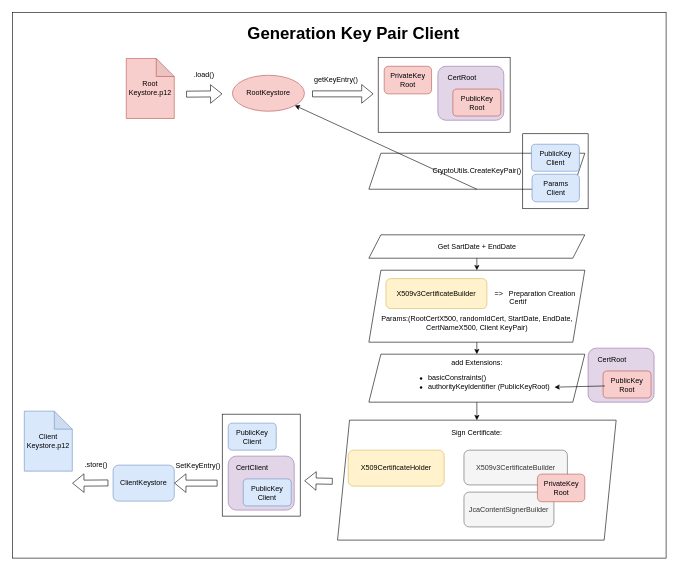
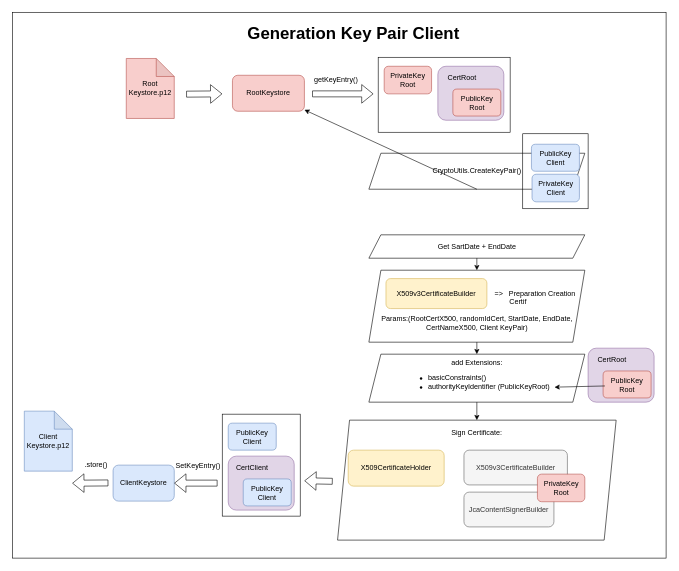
(204, 75) -> none
(269, 93) -> (269, 93)
(556, 188) -> (556, 188)
